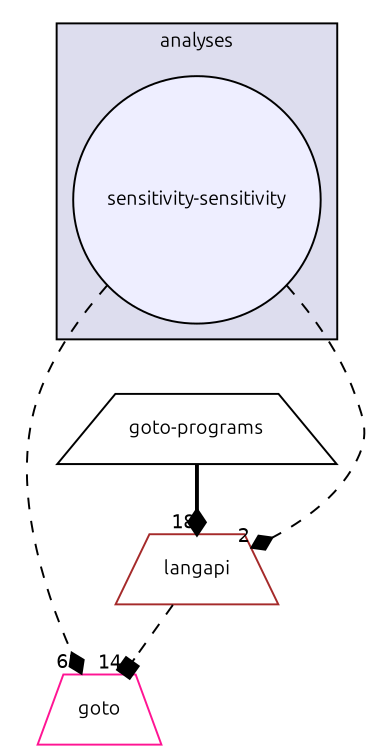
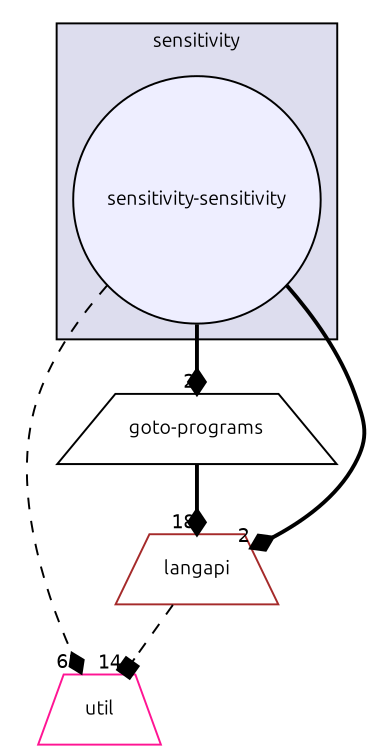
(197, 42) -> (197, 42)
none -> (197, 352)
(363, 421) -> (363, 421)
(100, 710) -> (100, 710)
